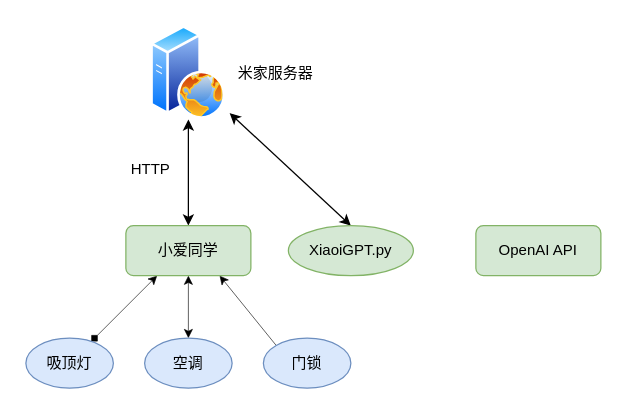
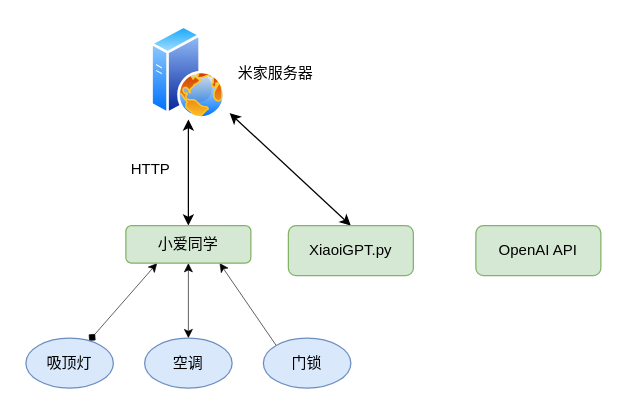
(188, 251) -> (188, 244)
(351, 251) -> (351, 251)
